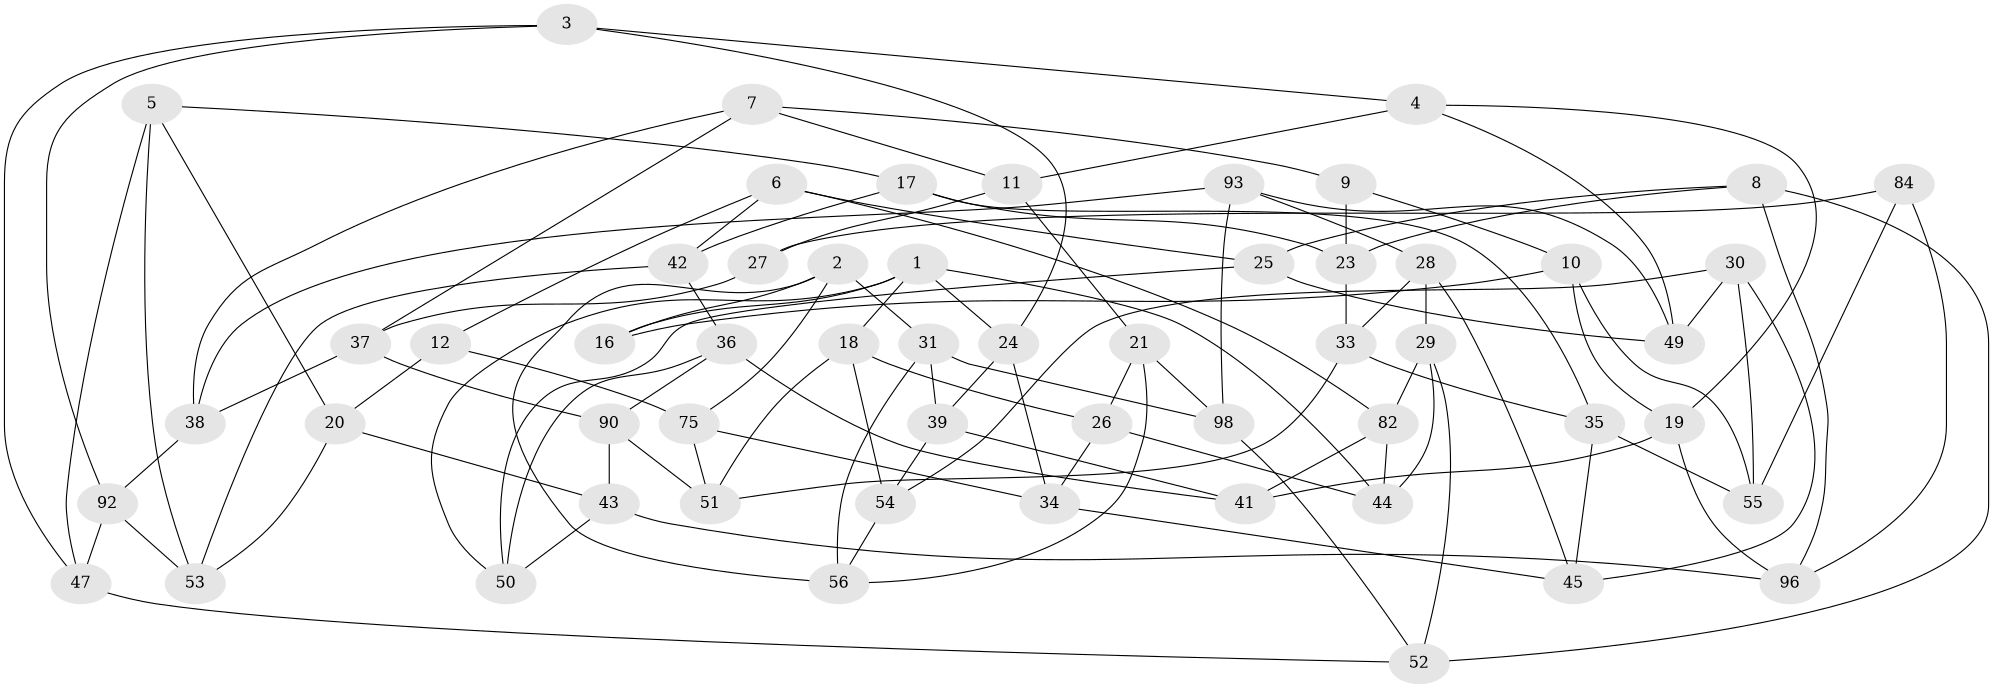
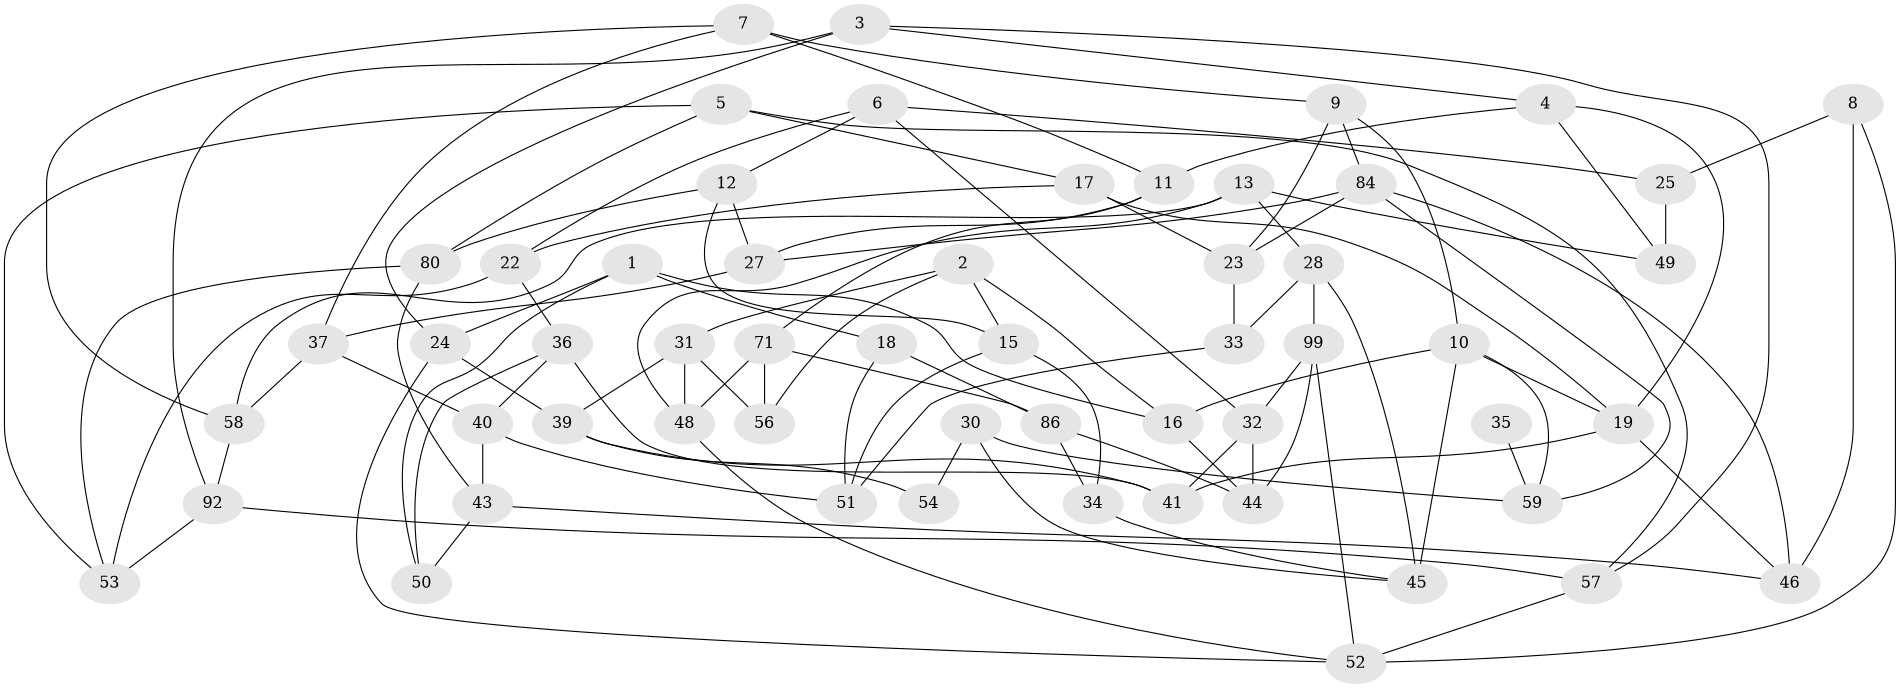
none -> (1348, 137)
(1234, 184) -> (1244, 184)
(1564, 205) -> (1302, 223)
(1377, 220) -> (1377, 253)
none -> (741, 226)
(678, 264) -> (510, 264)
(855, 298) -> none
(1705, 304) -> none
(1184, 327) -> (1208, 459)
(1140, 344) -> (765, 344)
(1426, 344) -> (1314, 344)
(1467, 390) -> none
(867, 421) -> none
(195, 424) -> (234, 424)
(335, 424) -> (431, 264)
(609, 424) -> (483, 424)
(689, 424) -> (1009, 344)
(1029, 424) -> (721, 640)
(1102, 424) -> (1051, 424)
(1224, 424) -> (685, 424)
(1388, 424) -> (1253, 424)
(1584, 504) -> (1438, 464)
(1753, 504) -> (1533, 504)
(863, 542) -> none
(81, 584) -> (1591, 584)
(1790, 584) -> (1790, 584)
